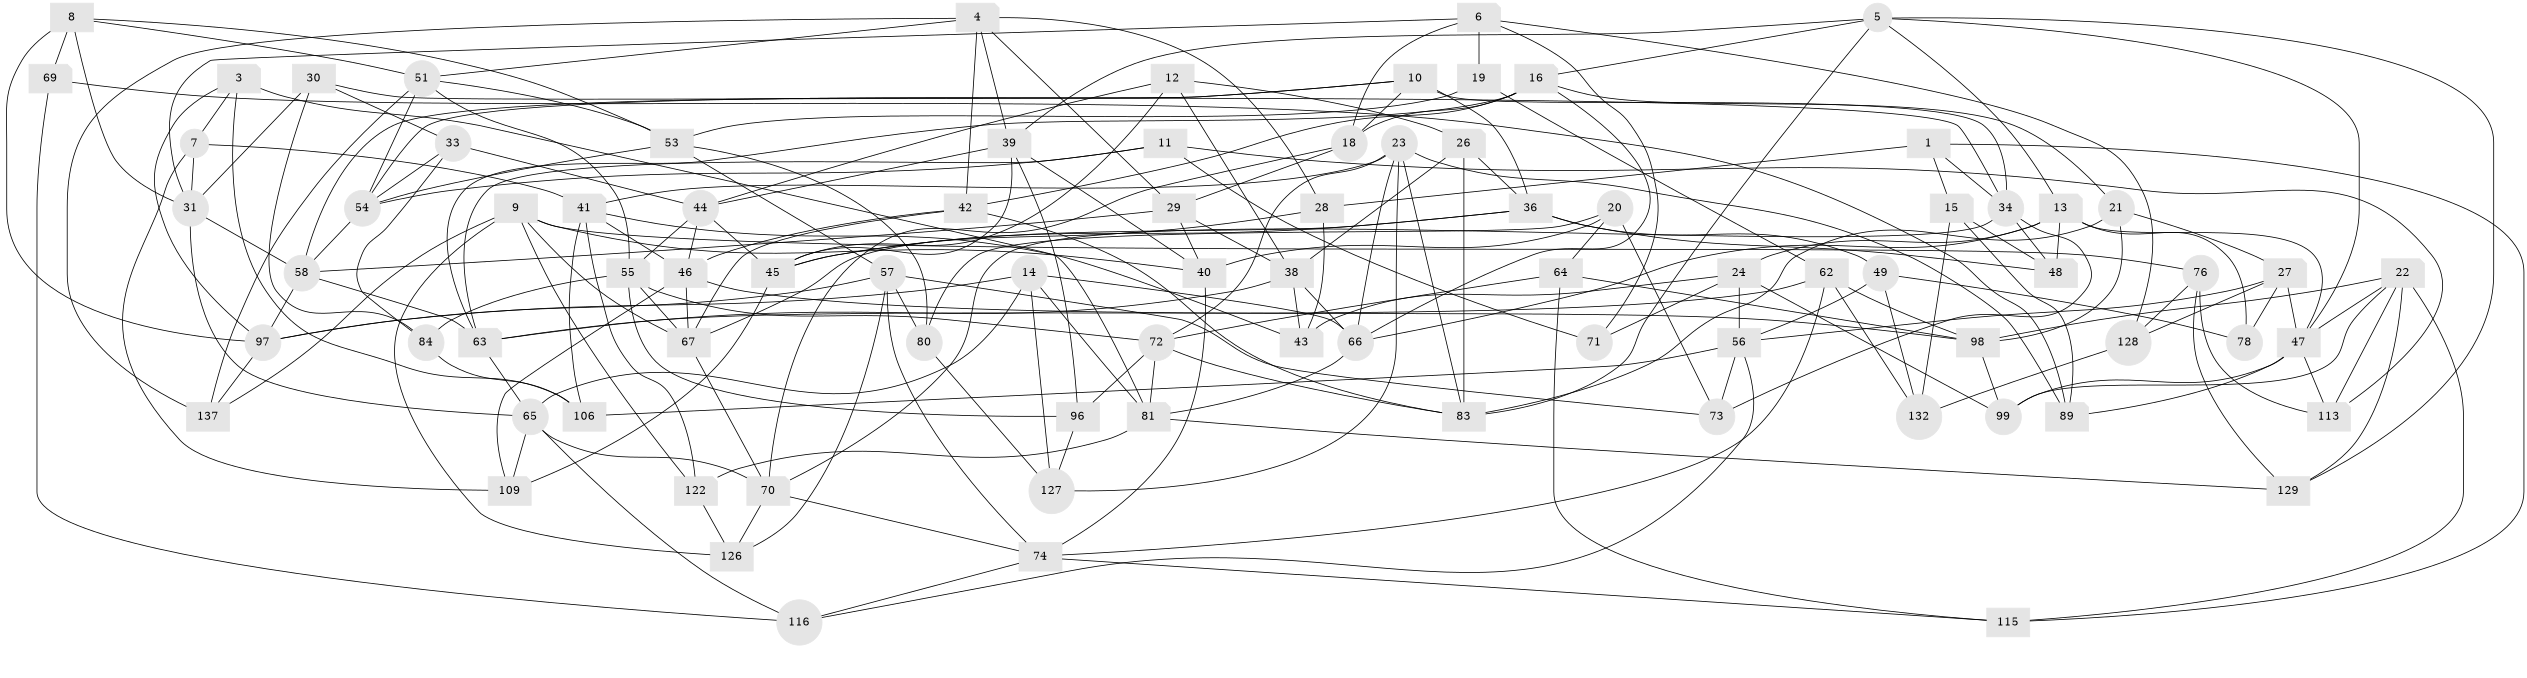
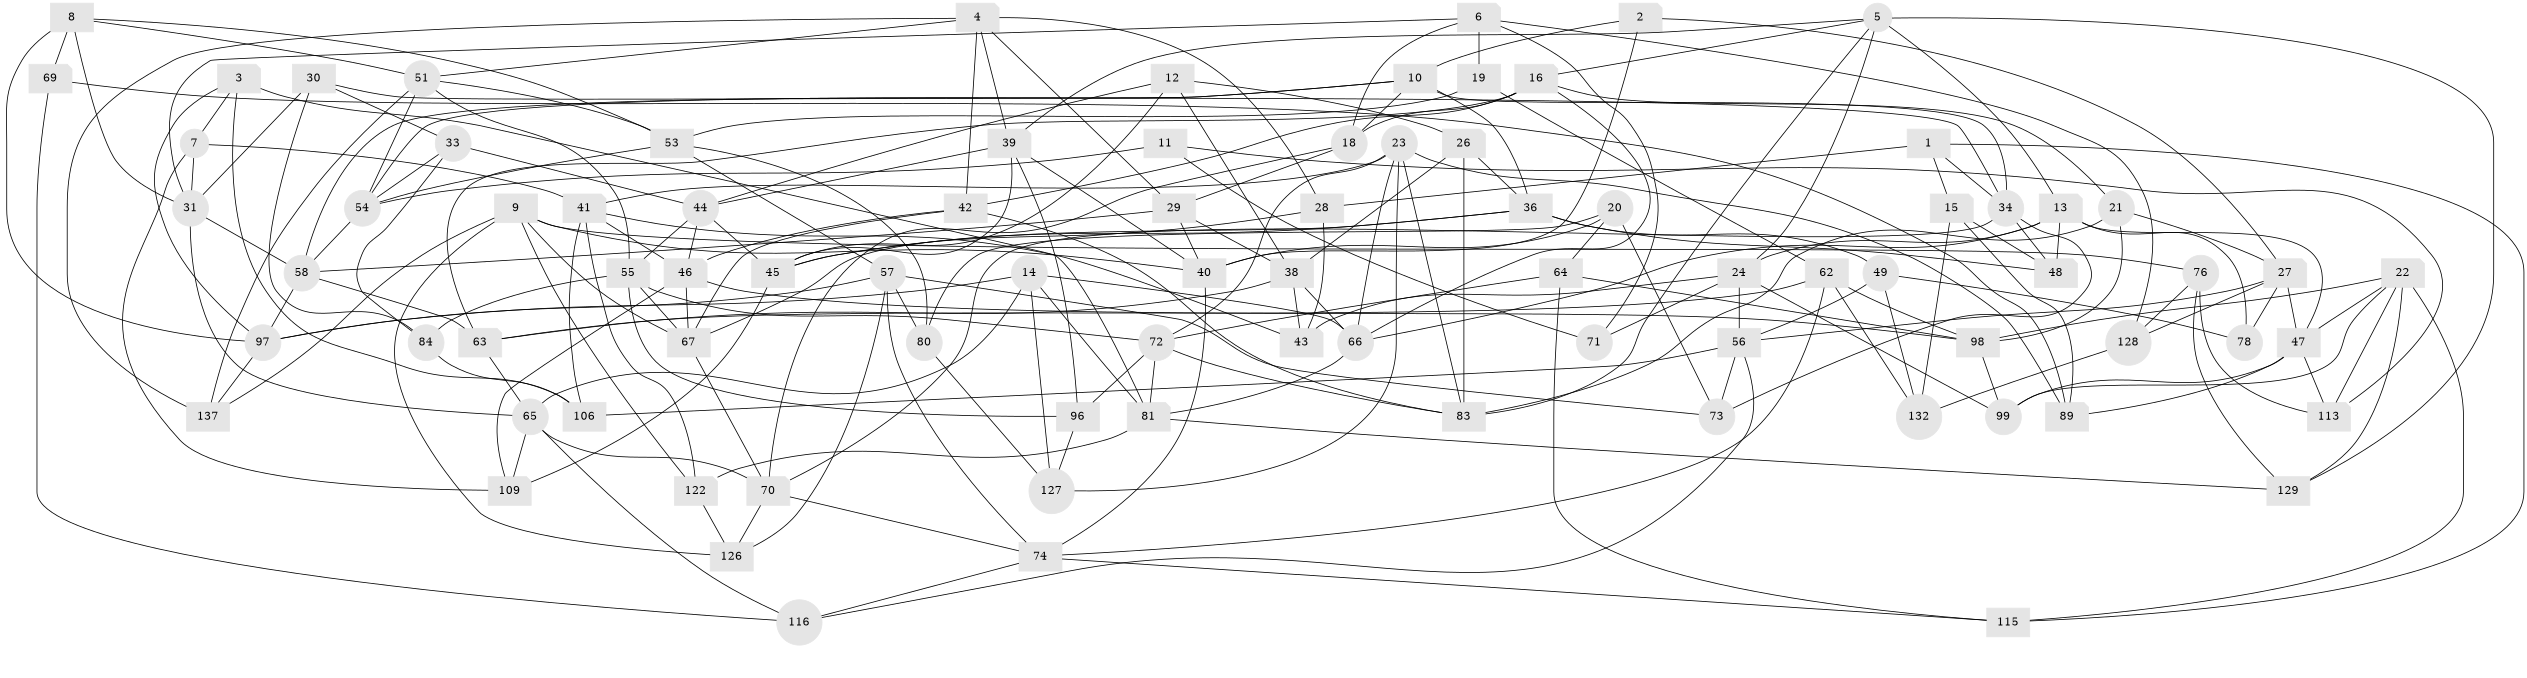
none -> (1641, 18)
(2238, 63) -> (1832, 147)
(742, 162) -> none
